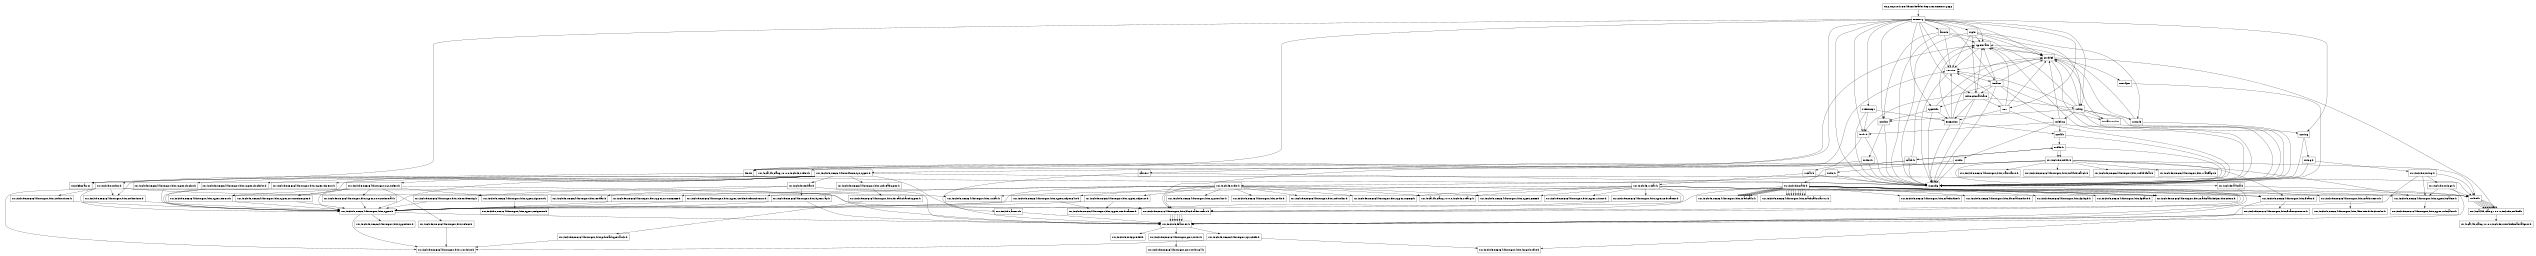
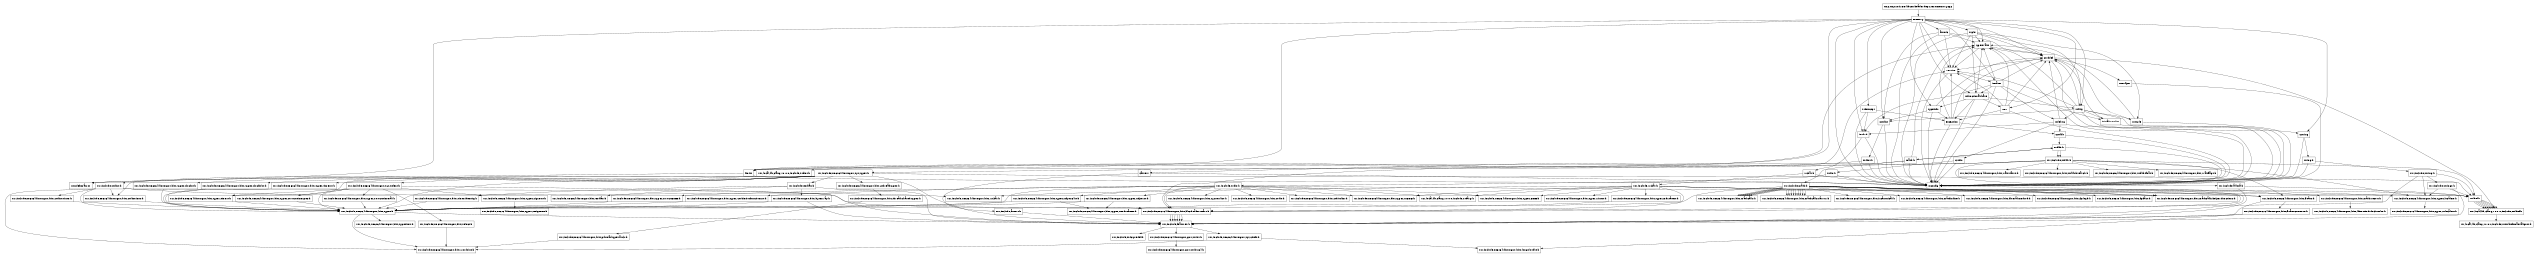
(843, 173) -> (843, 173)
none -> (1865, 199)
